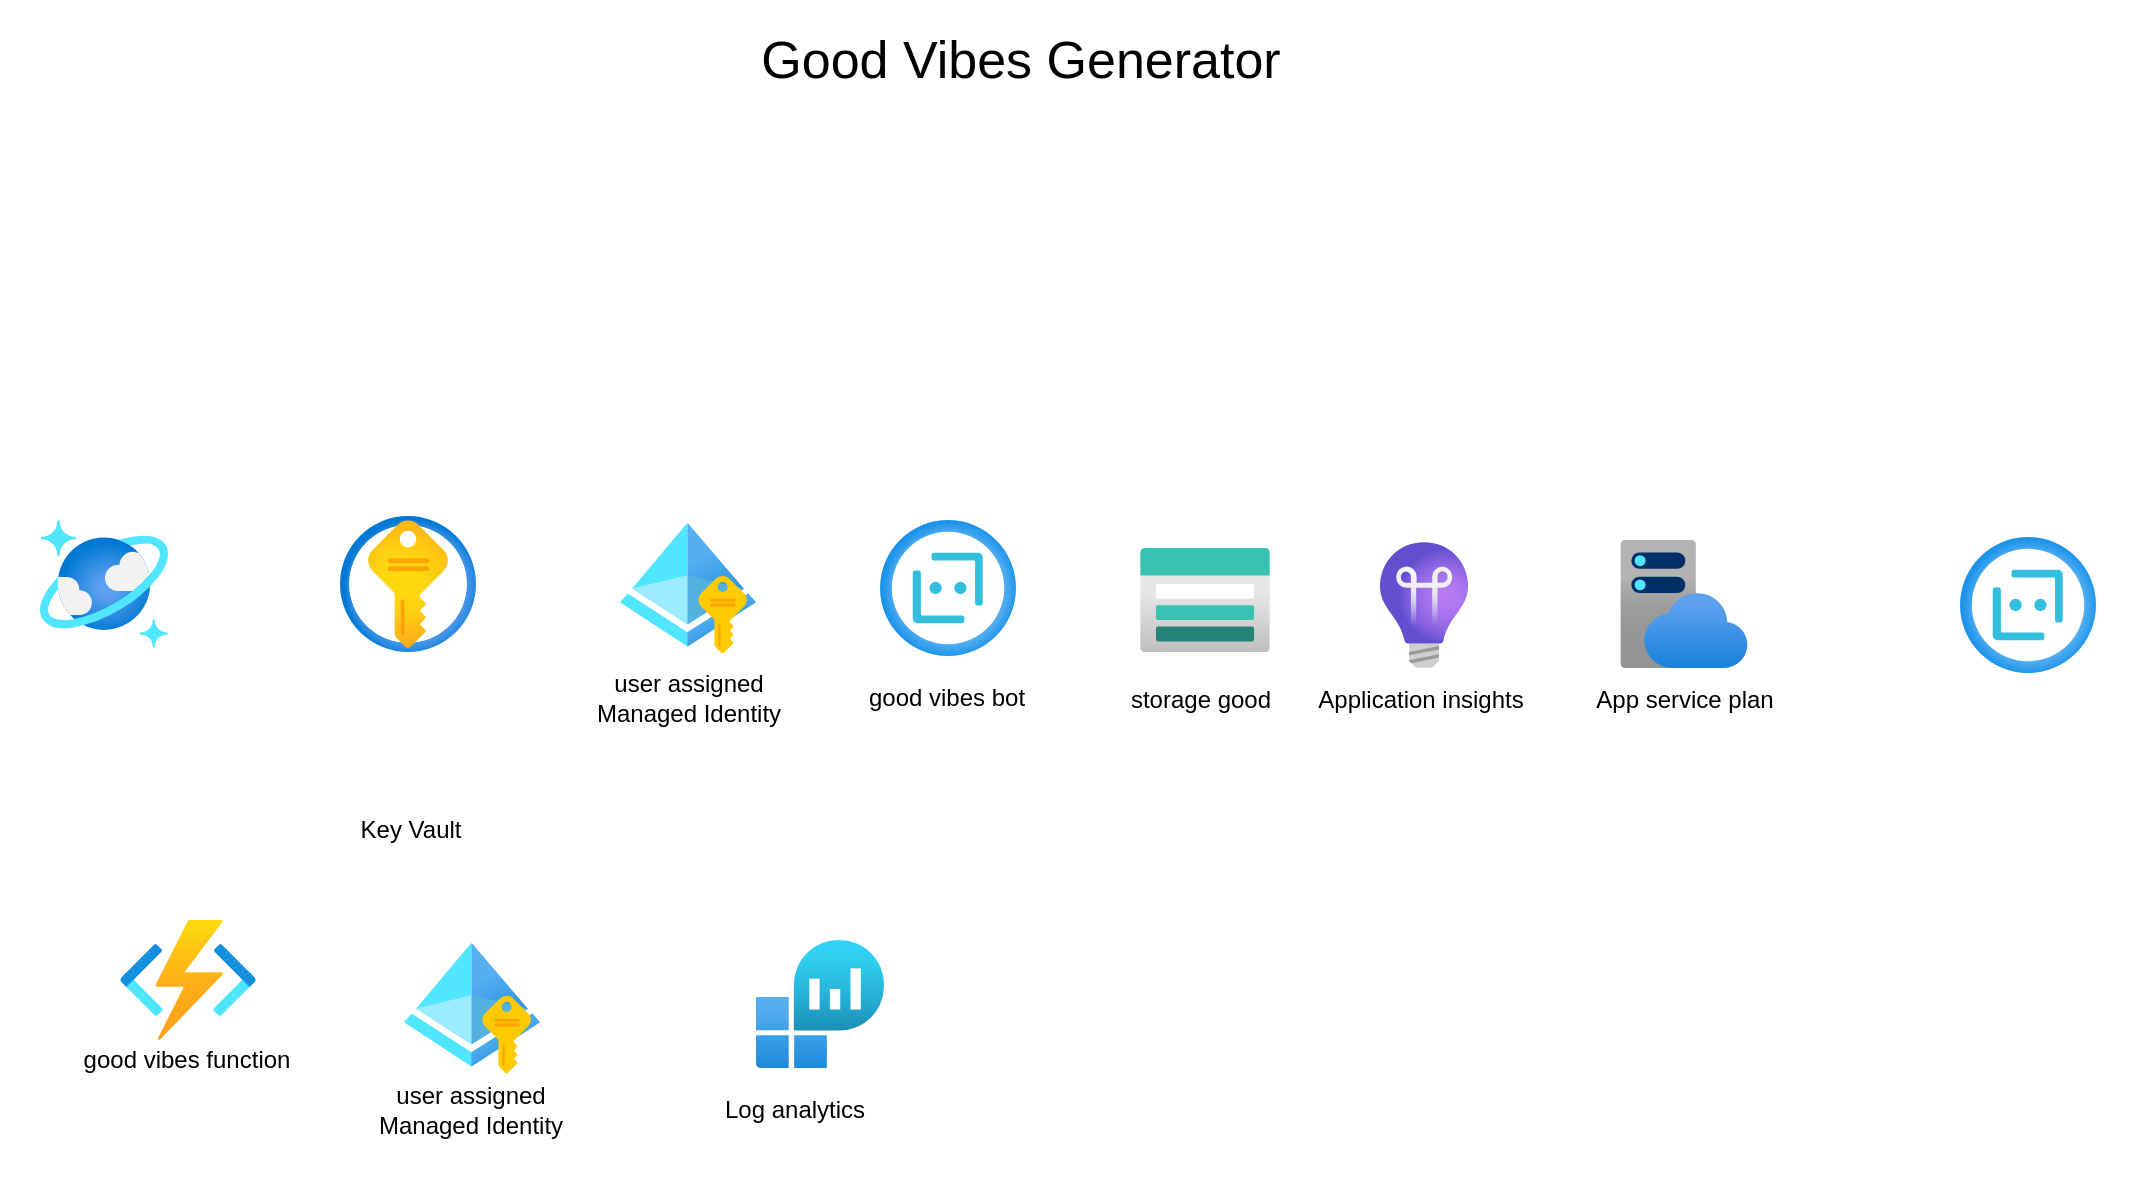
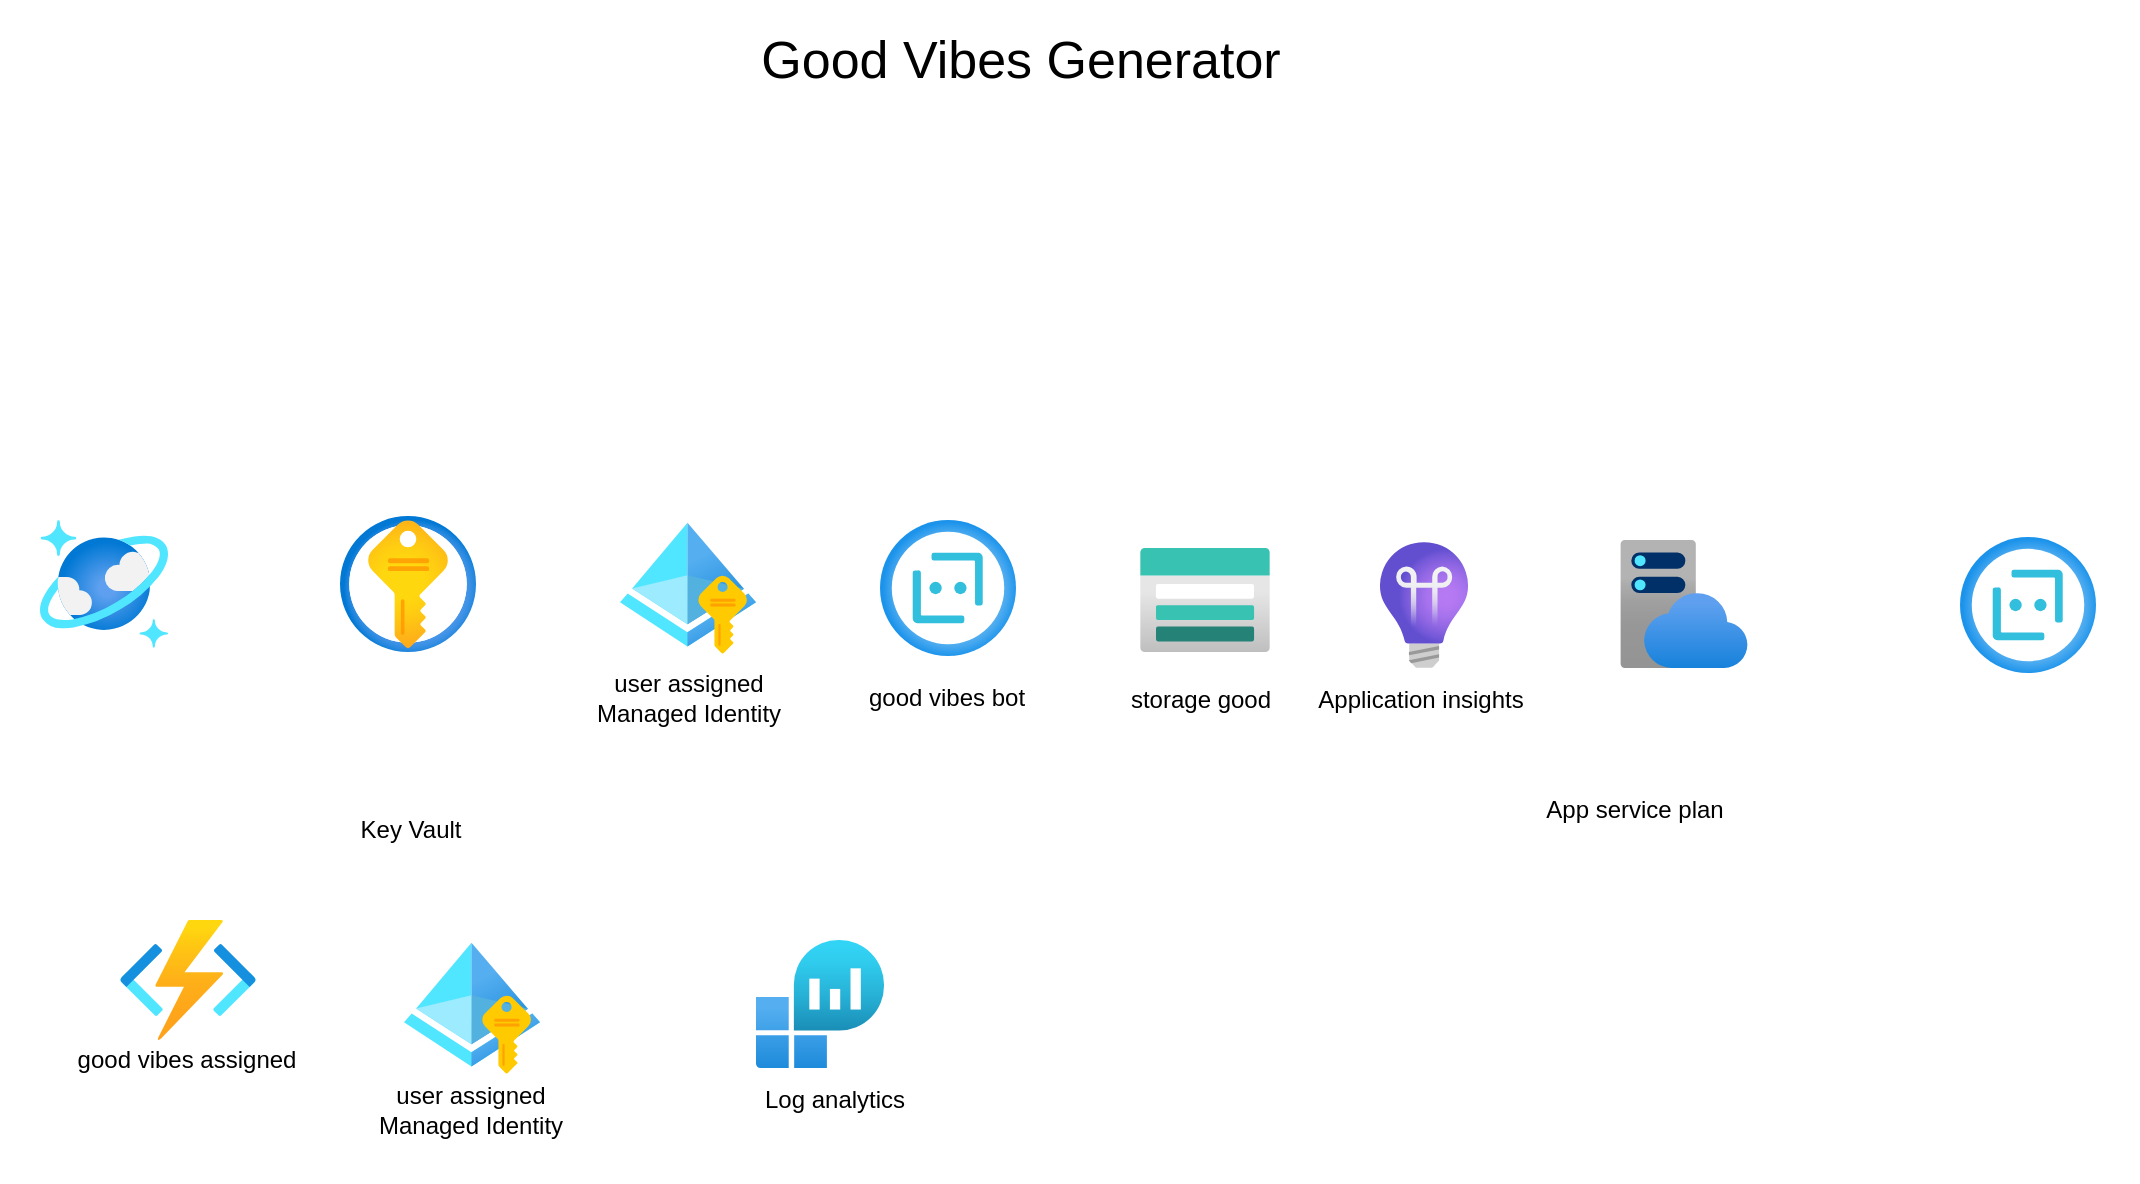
(1685, 701) -> (1635, 811)
(188, 1061) -> (188, 1061)
(795, 1111) -> (835, 1101)
